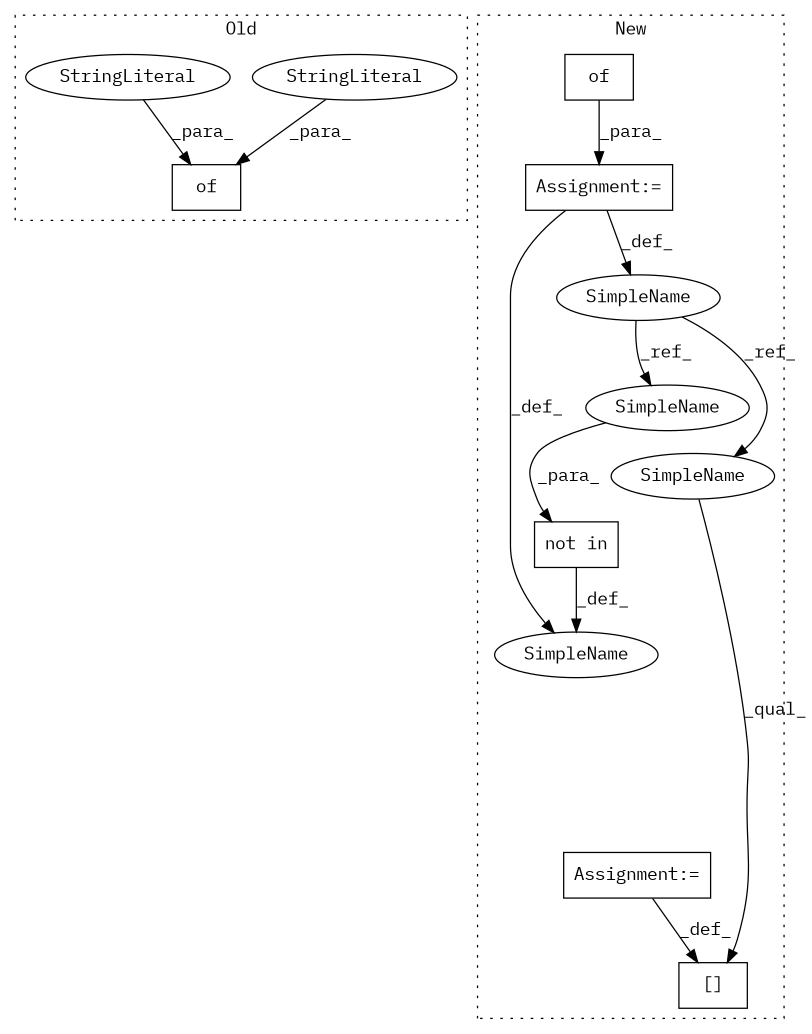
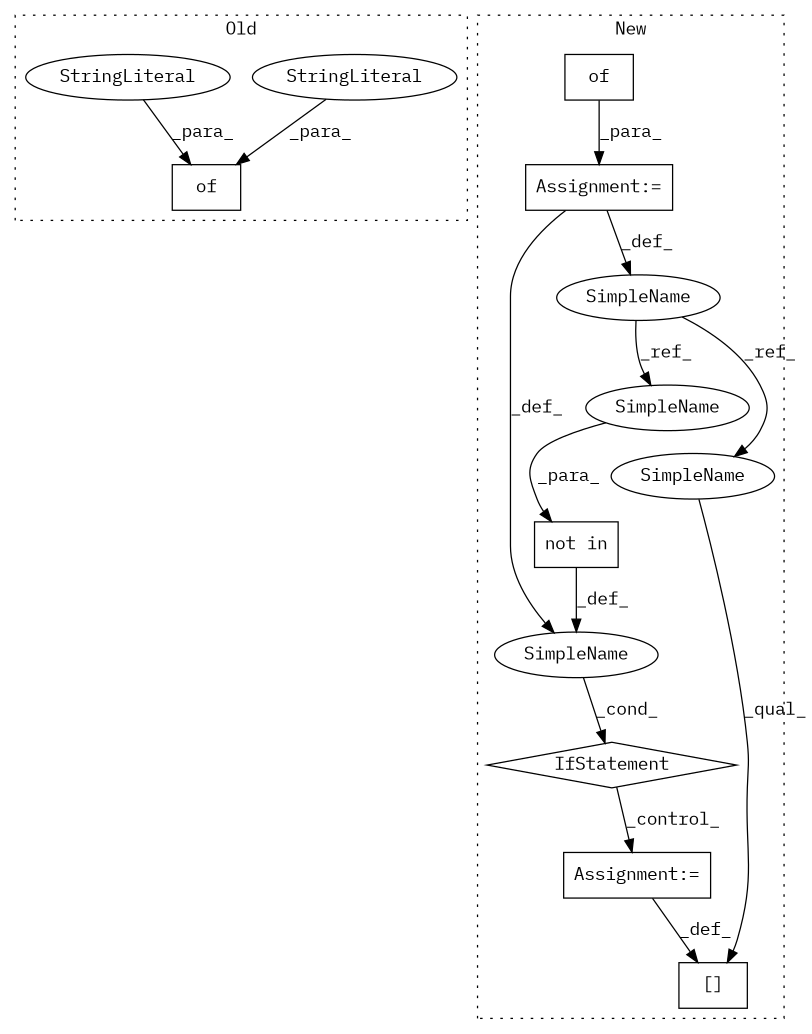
none -> (612, 765)
